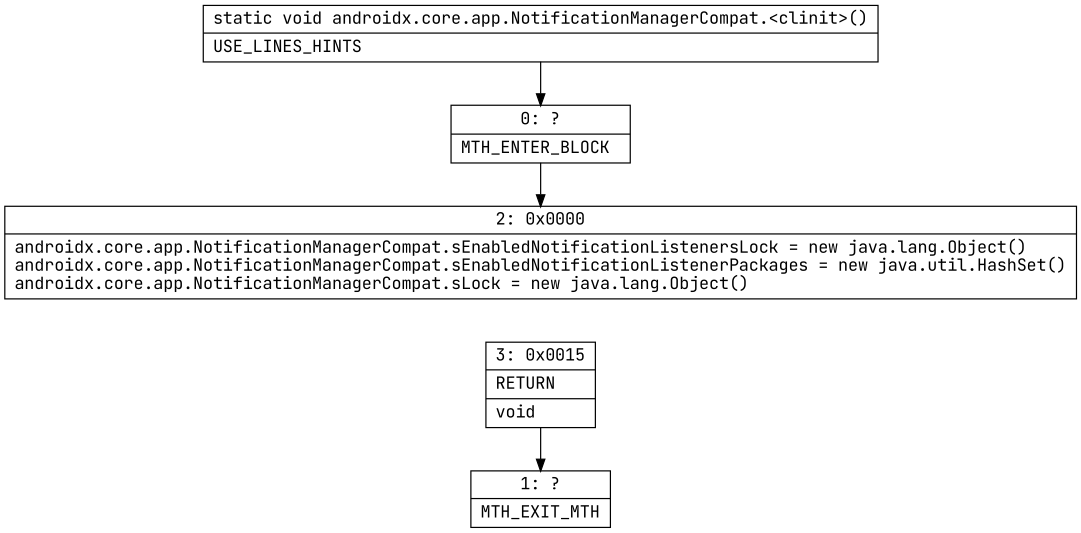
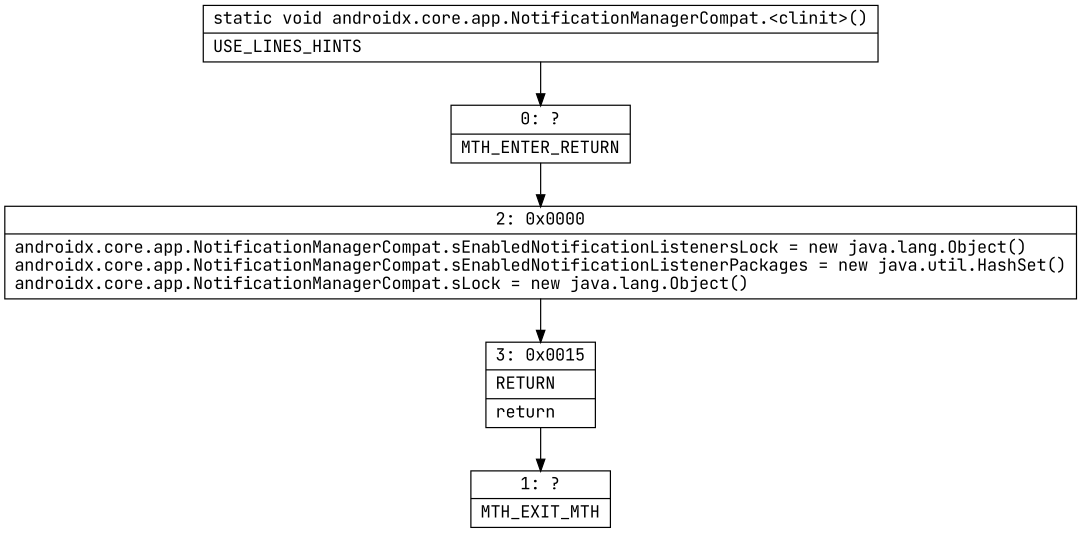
(535, 148) -> (541, 148)
none -> (541, 314)
(516, 413) -> (526, 413)
